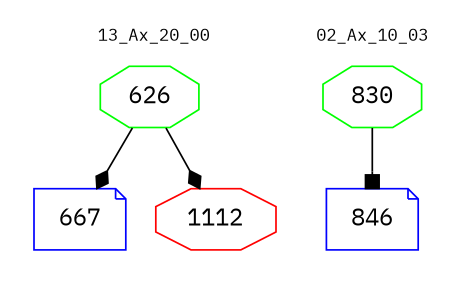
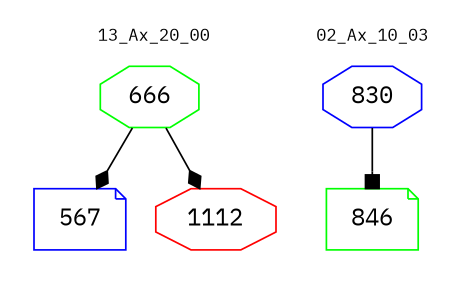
(150, 97) -> (150, 97)
(372, 97) -> (372, 97)
(80, 219) -> (80, 219)
(372, 219) -> (372, 219)
